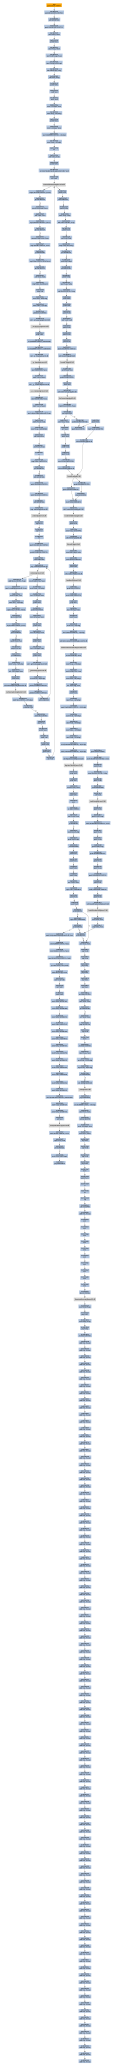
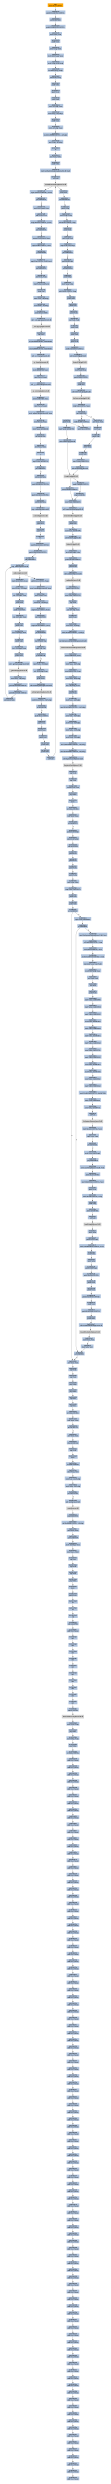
none -> (92, 1167)
